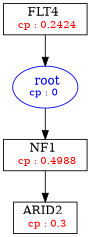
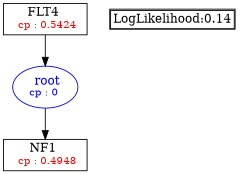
none -> (172, 19)
(47, 25) -> (47, 25)
(47, 161) -> (47, 161)
(45, 218) -> none
